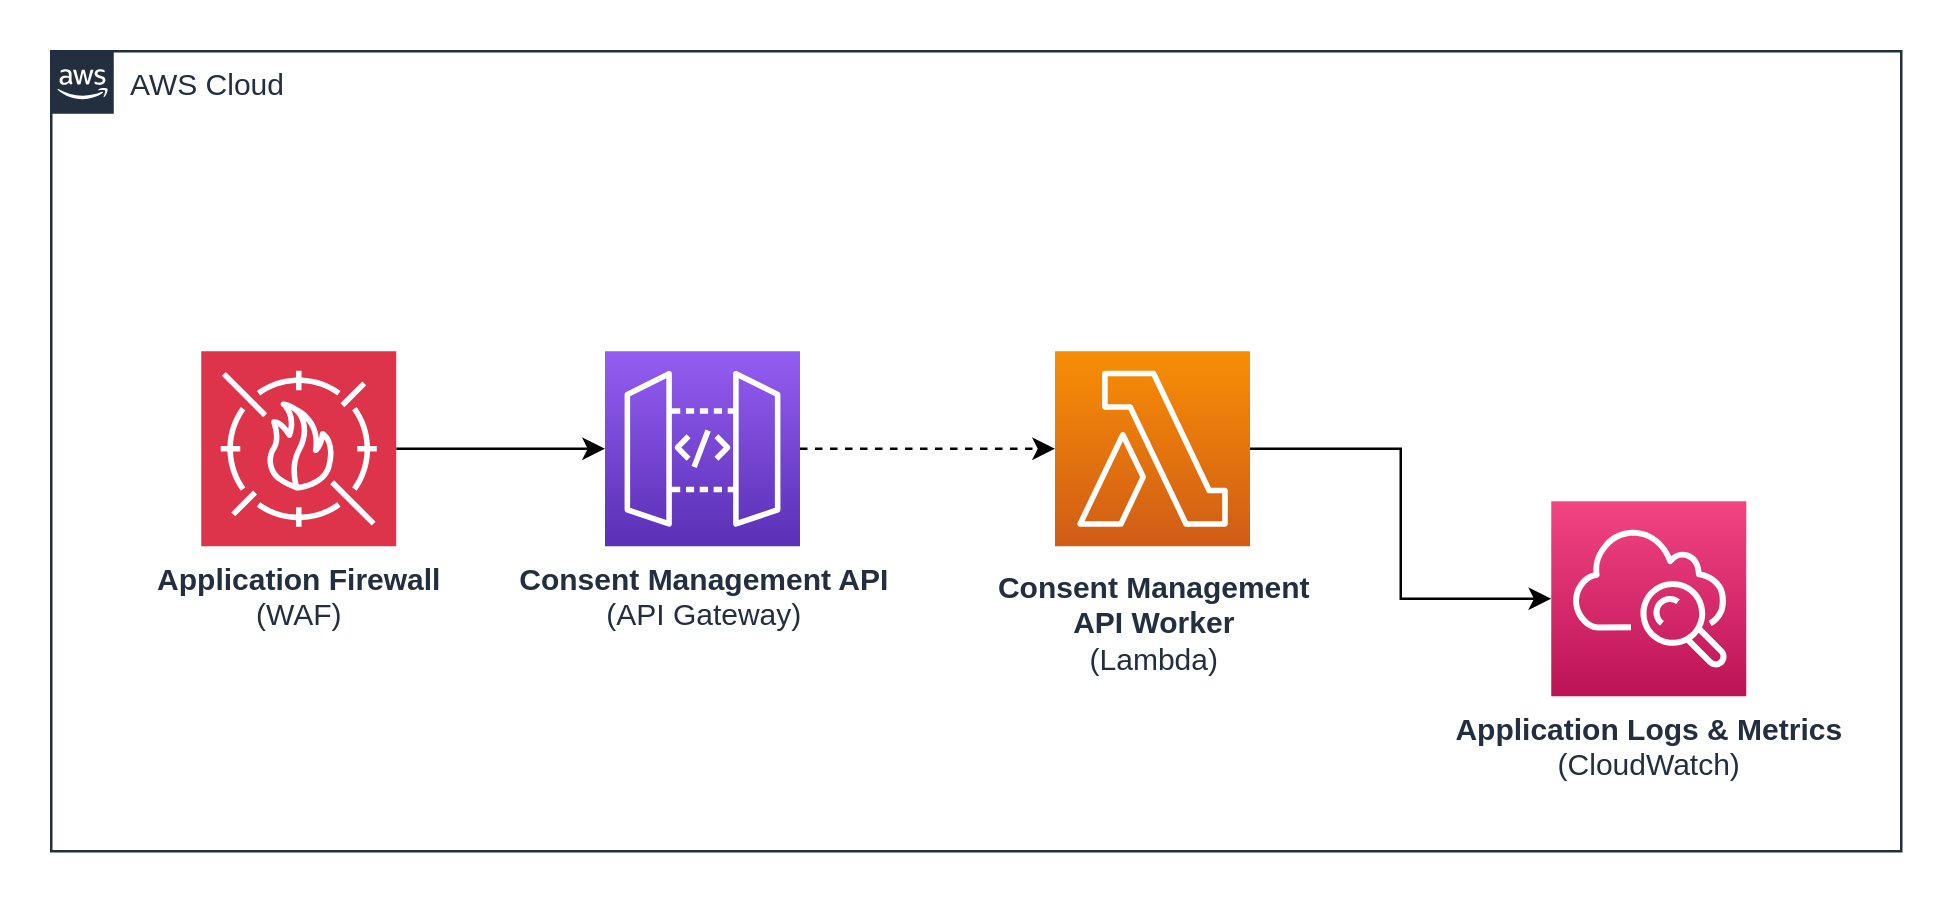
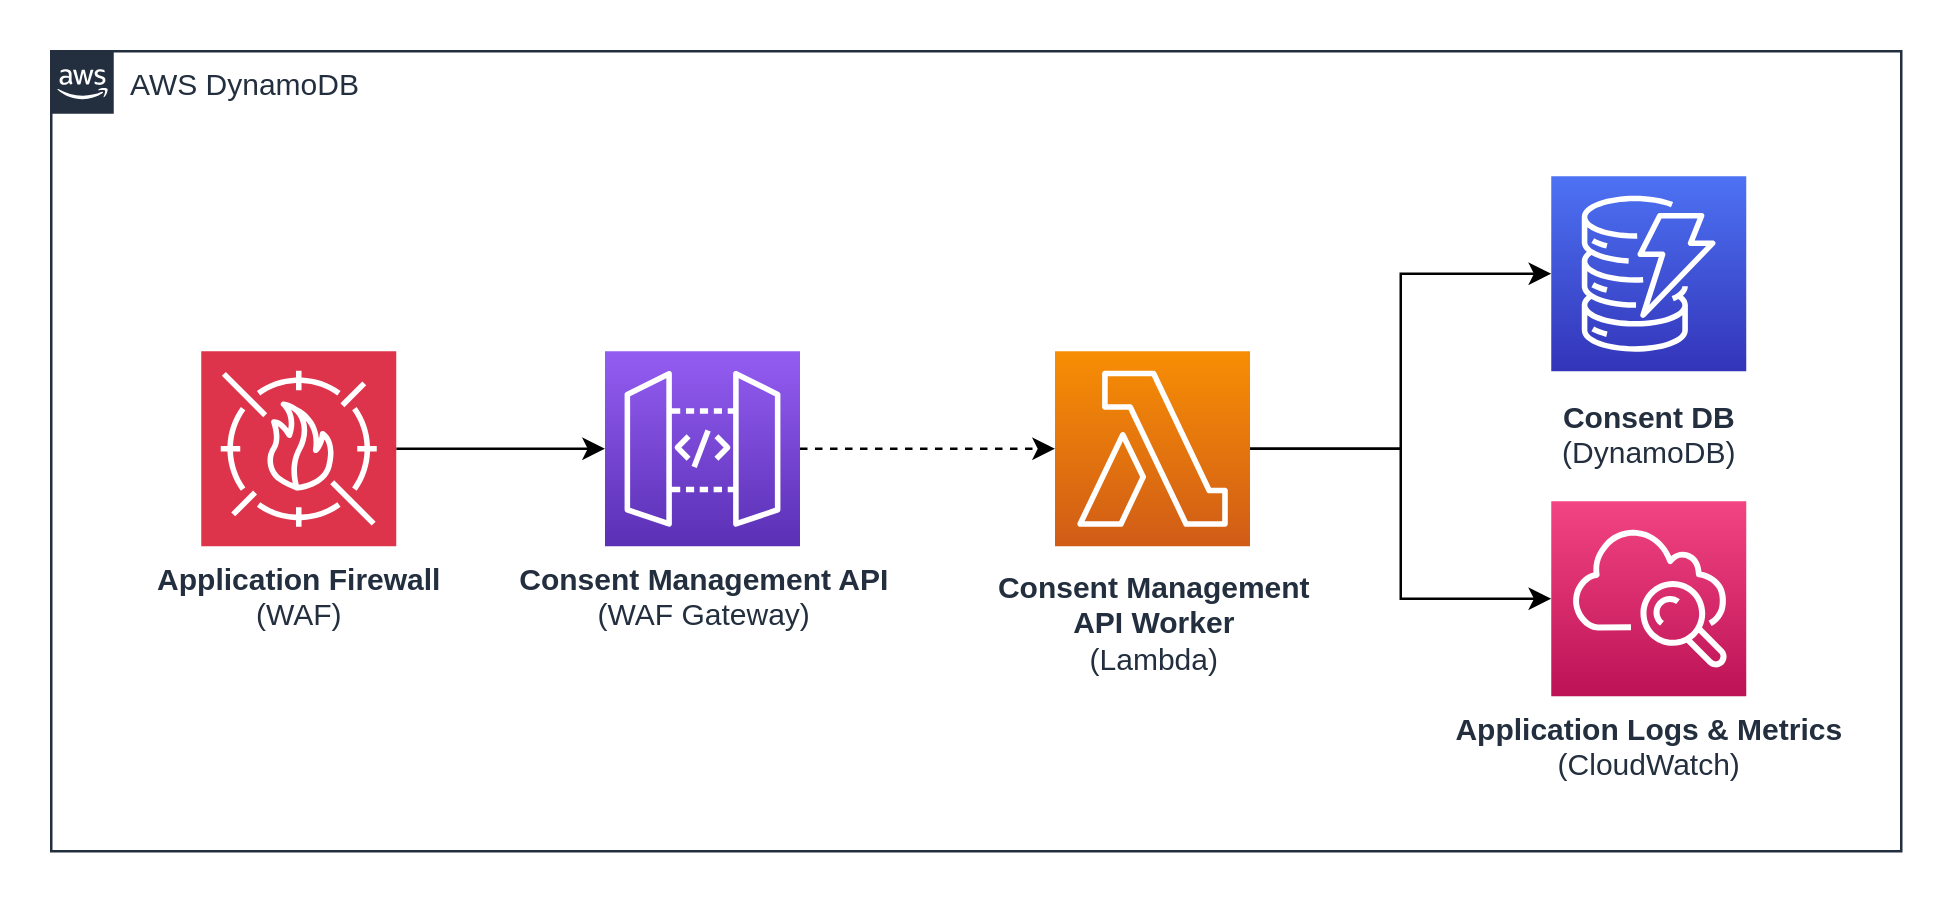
(199, 87) -> (228, 87)
none -> (1649, 274)
none -> (1401, 294)
(705, 600) -> (705, 600)
